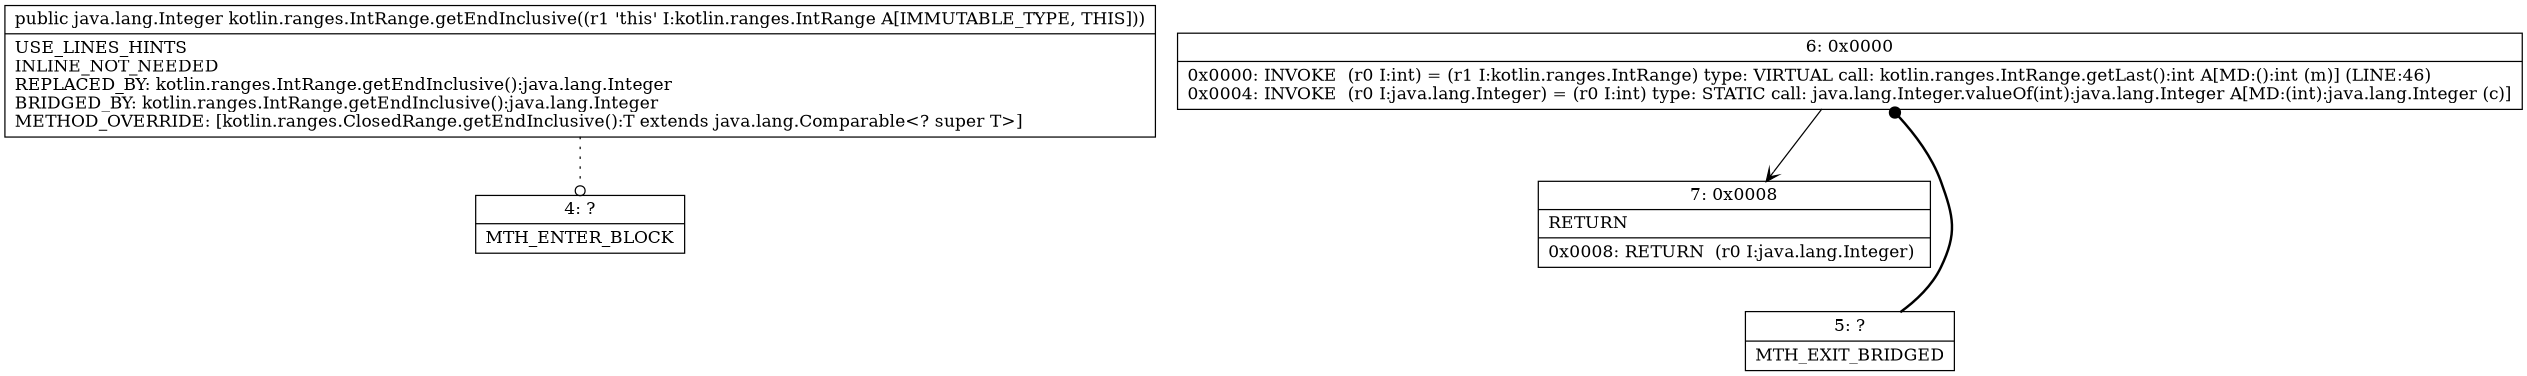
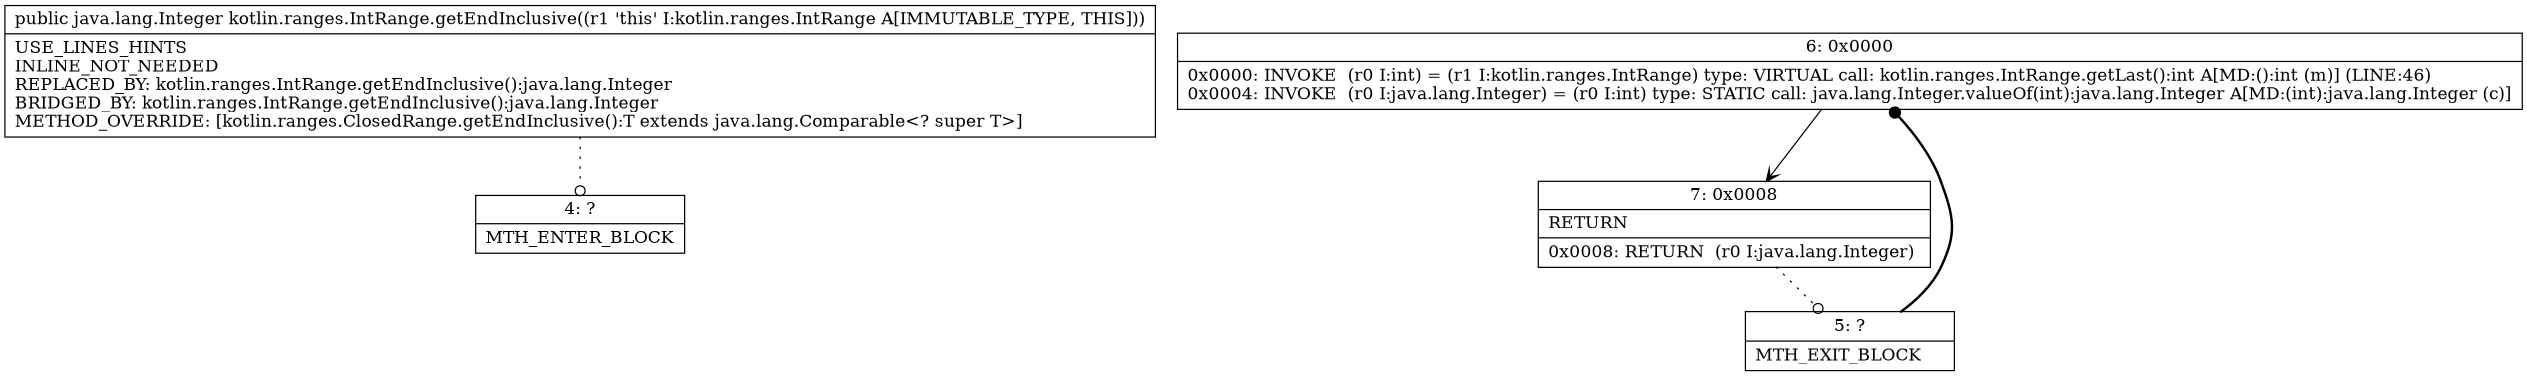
none -> (1795, 286)
(1850, 355) -> (1839, 355)
